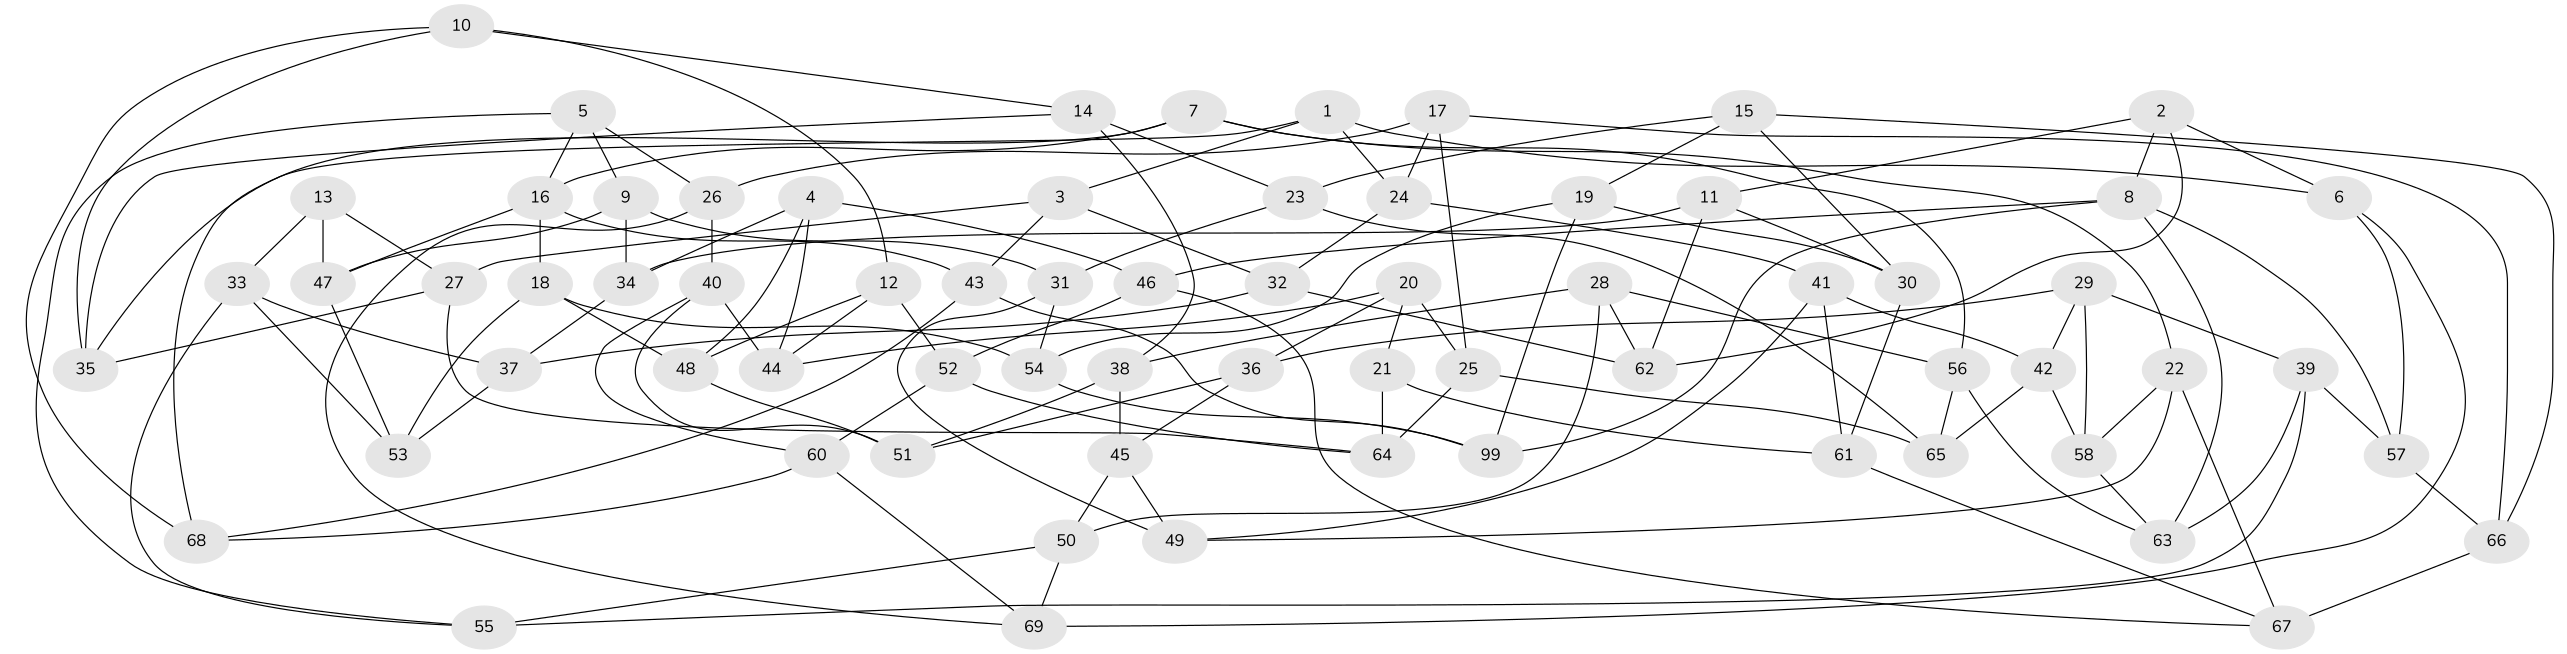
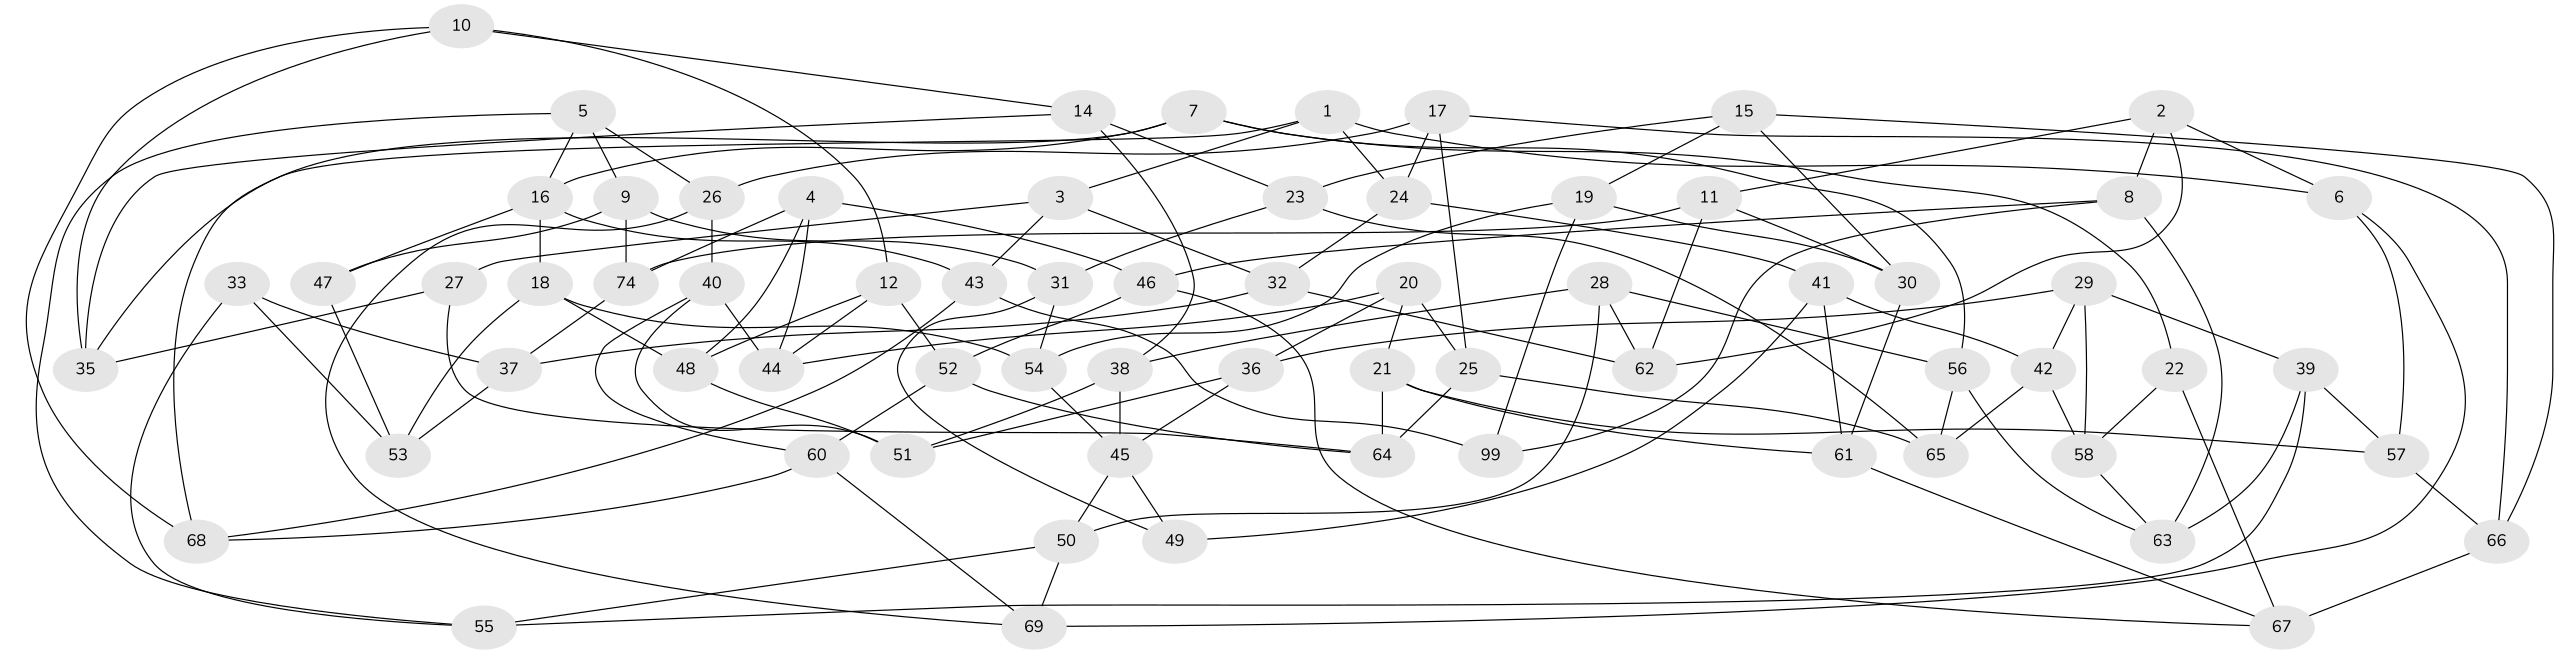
(323, 198) -> none
(626, 284) -> (626, 284)
(2301, 295) -> (1931, 430)
(1250, 417) -> (1068, 404)
(1719, 527) -> none
